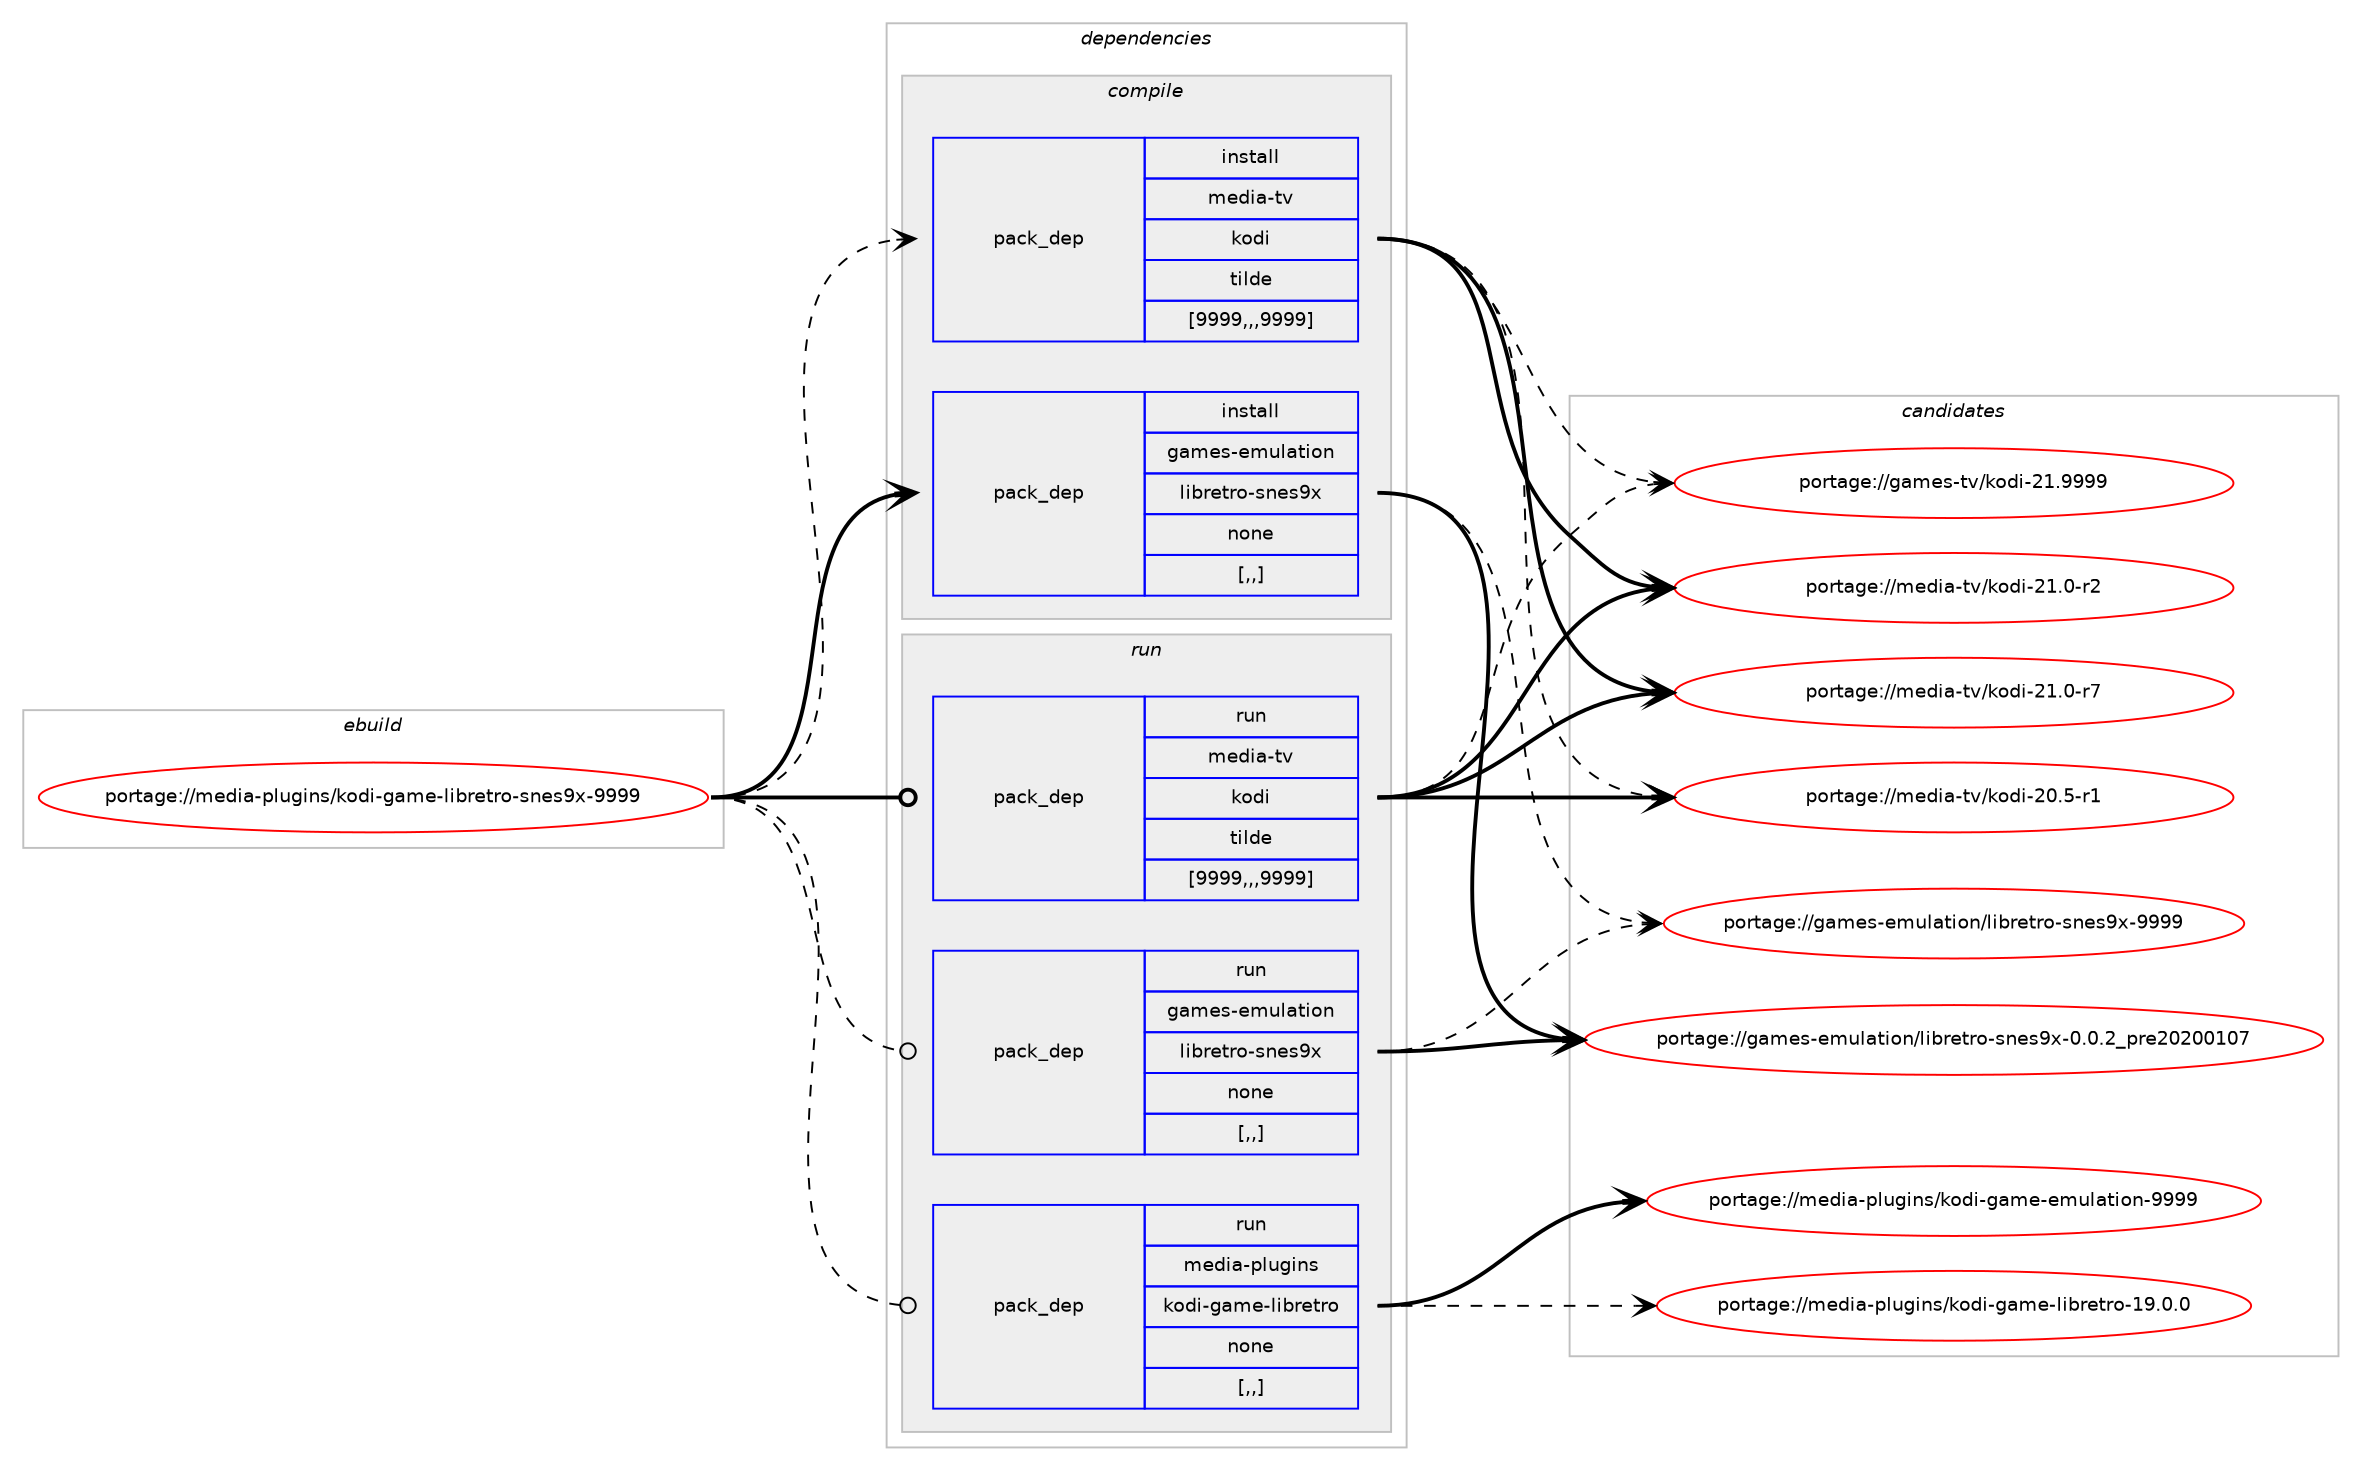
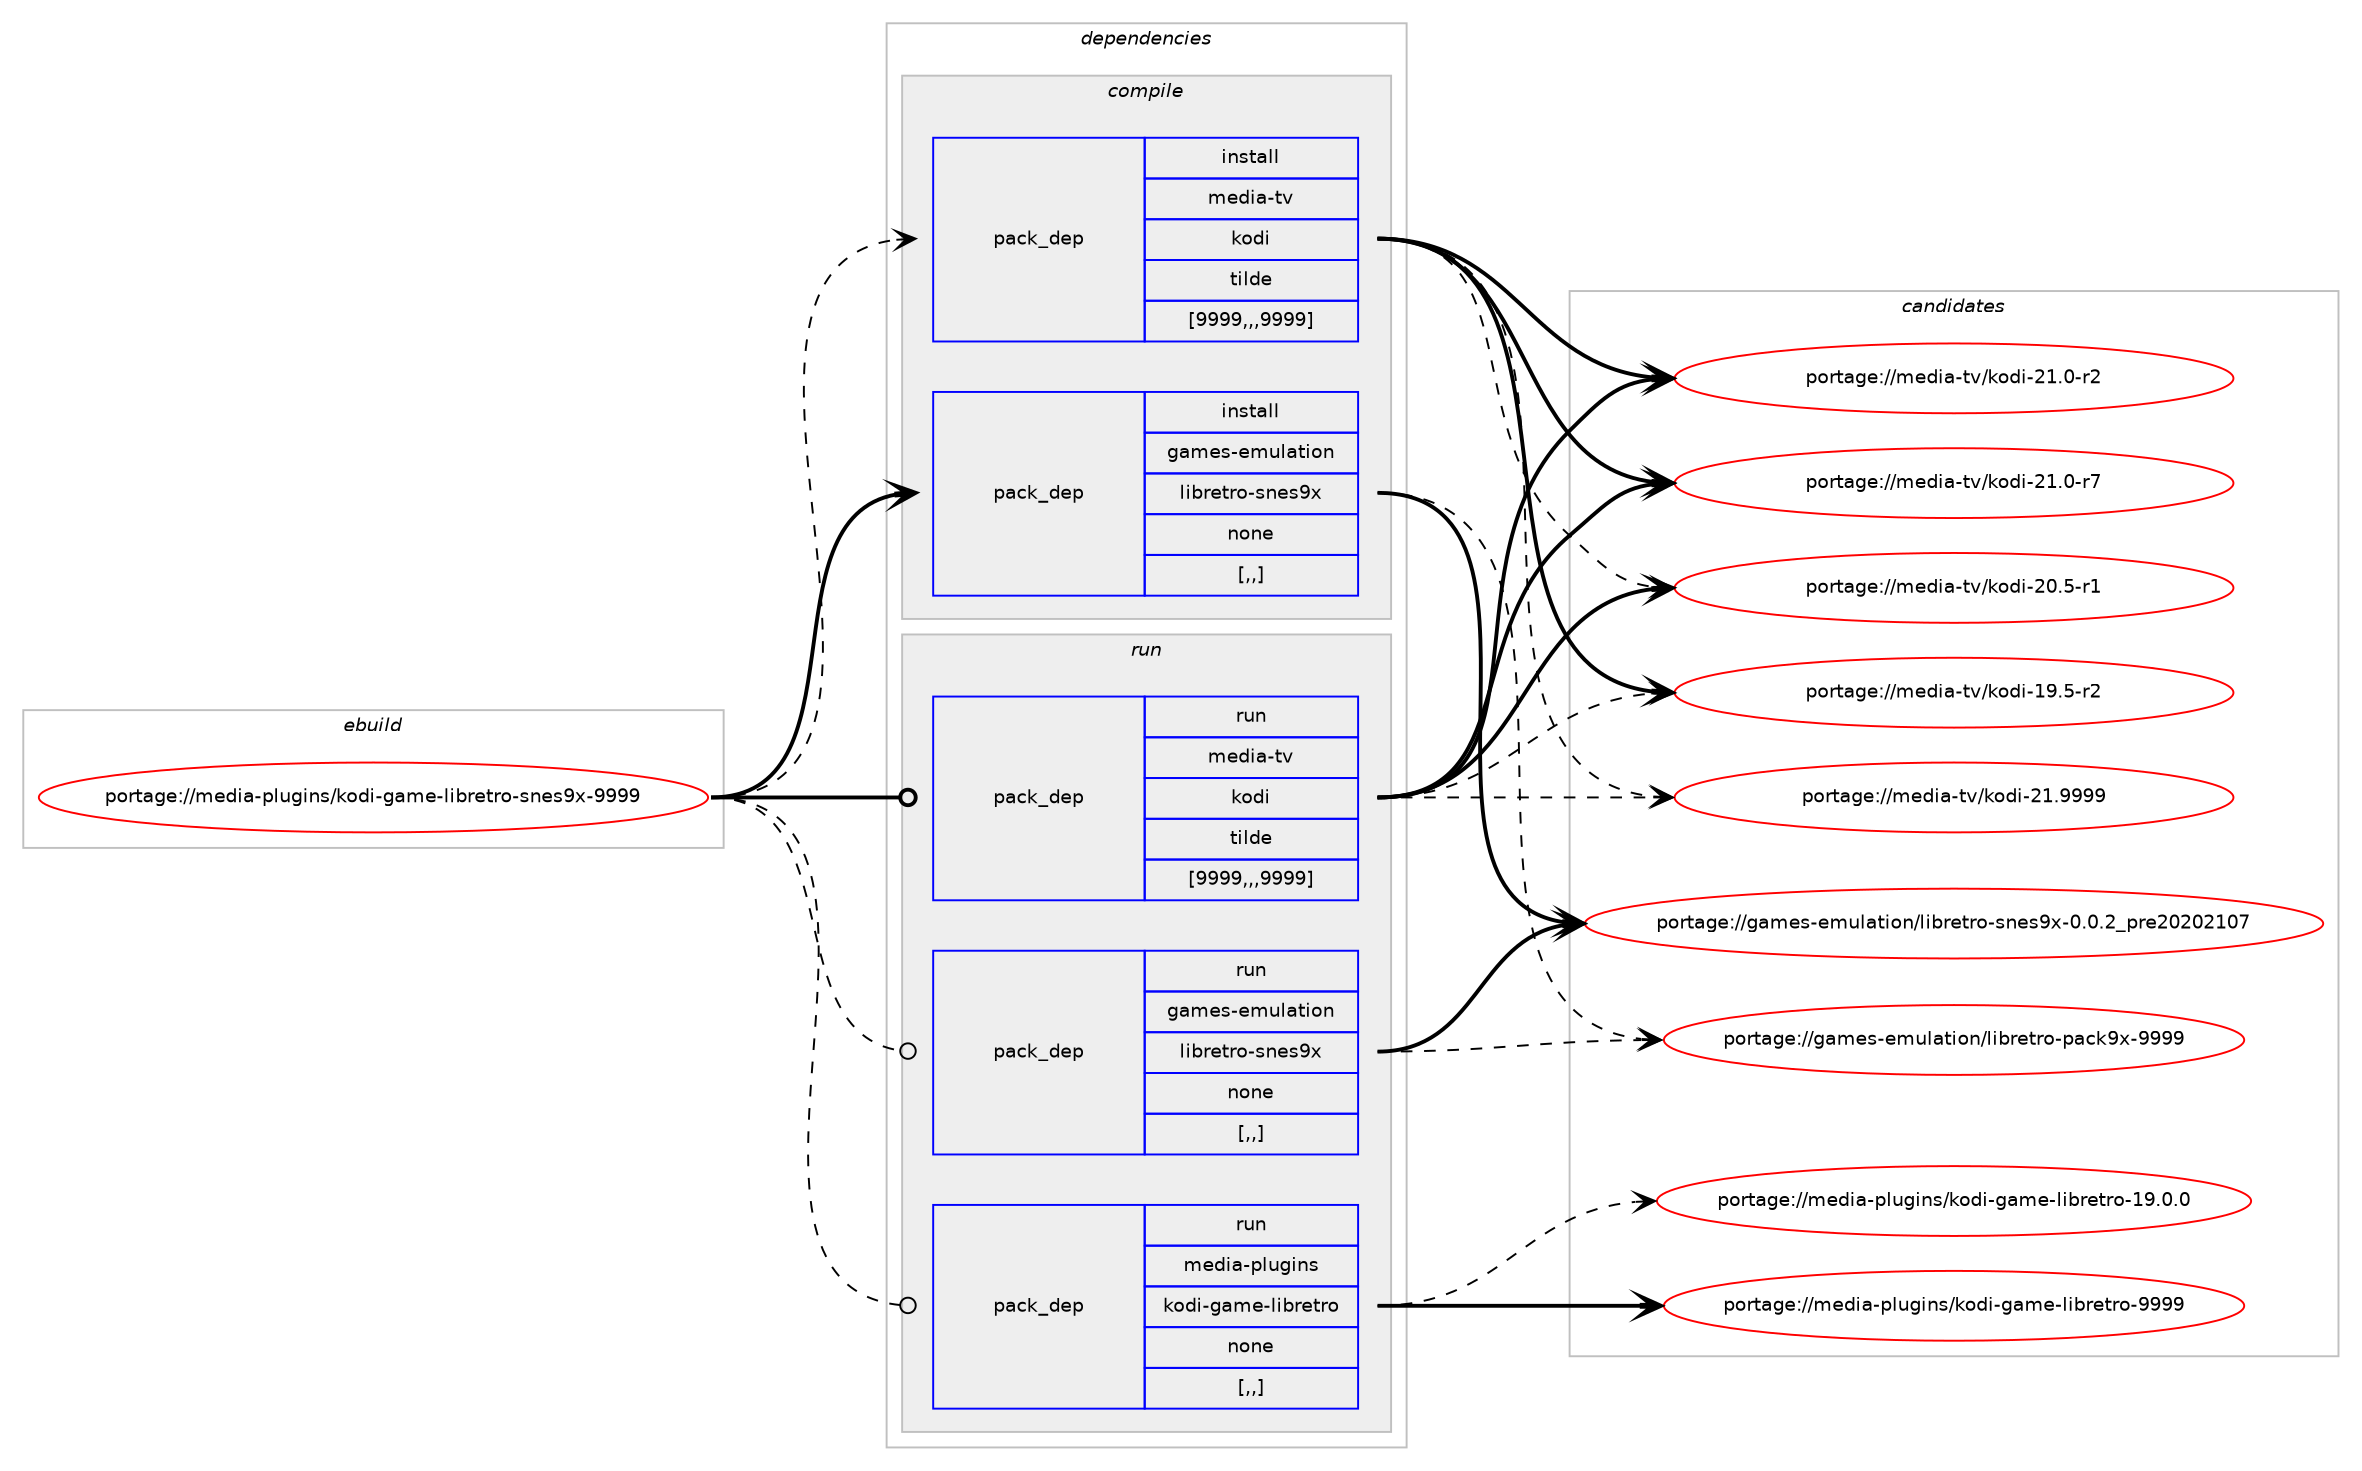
(1954, 483) -> (1954, 797)
none -> (1954, 693)
(1954, 924) -> (1954, 1040)
(1954, 1040) -> (1954, 924)
(1954, 1201) -> (1954, 1306)
